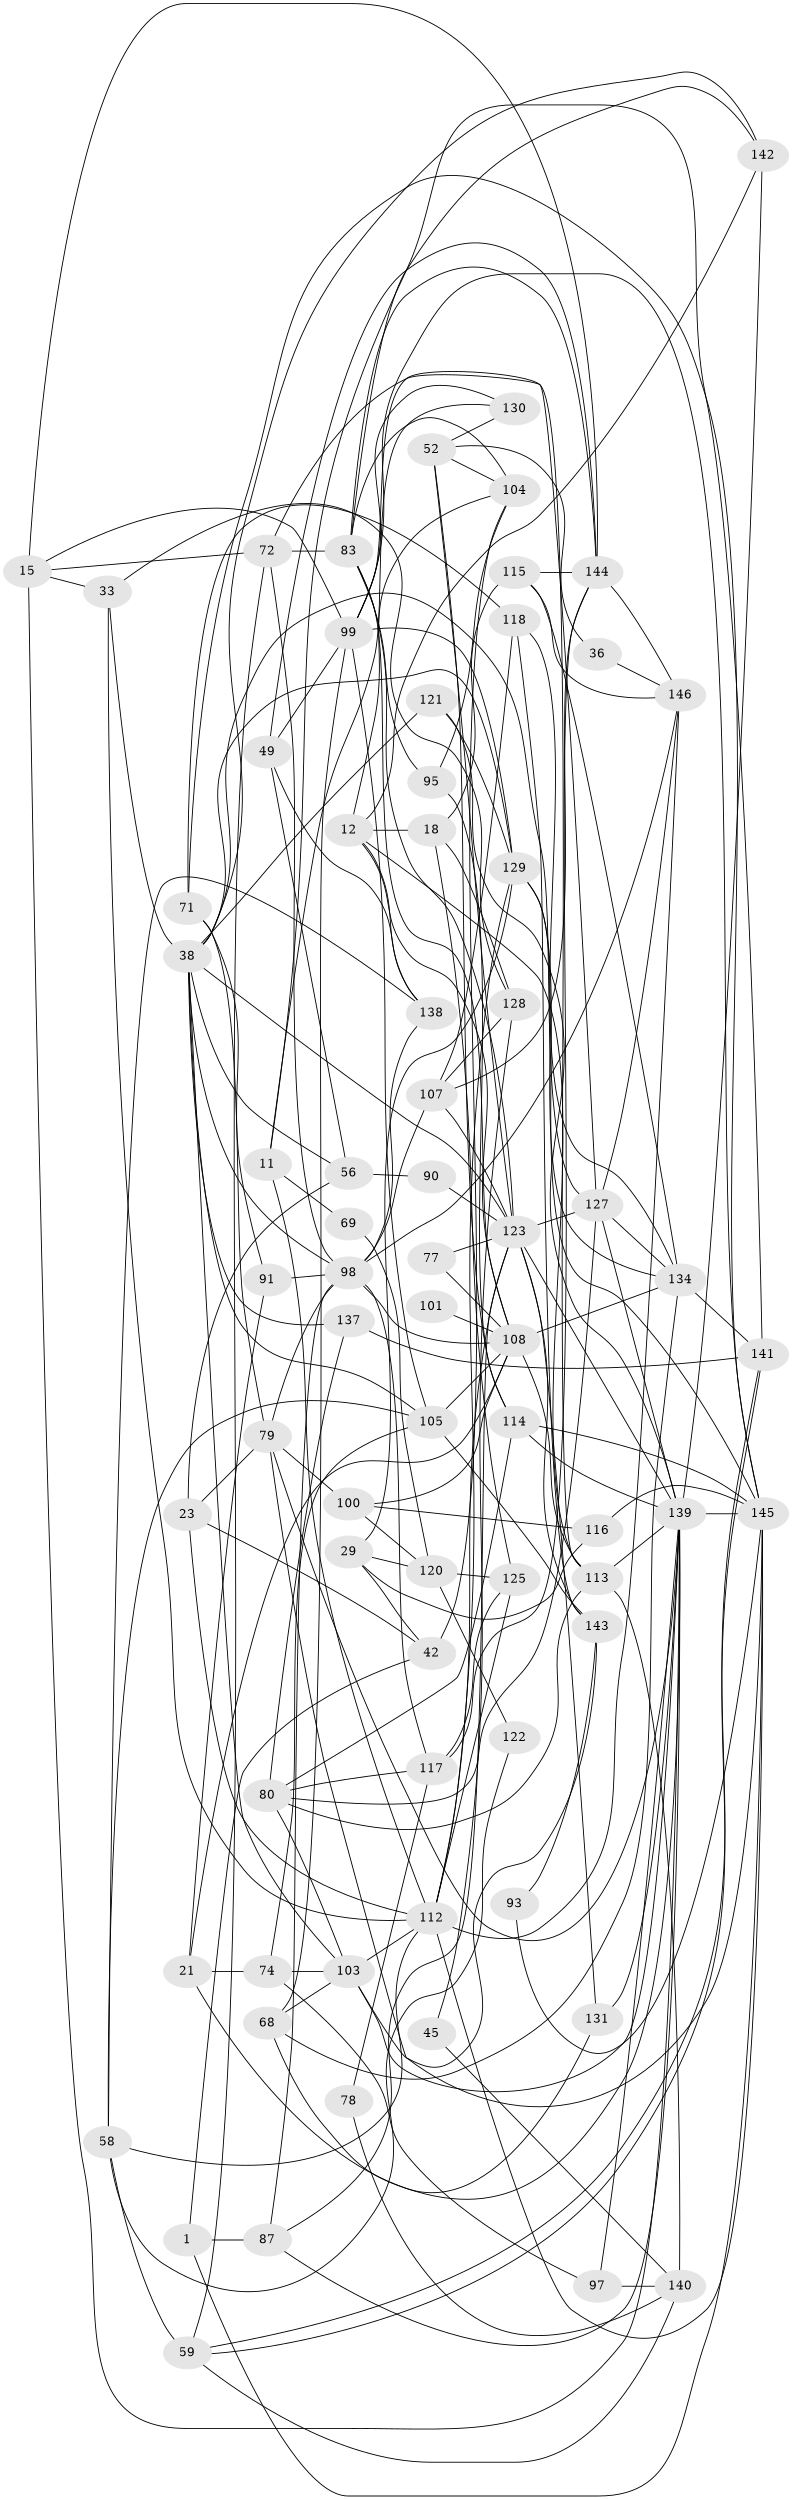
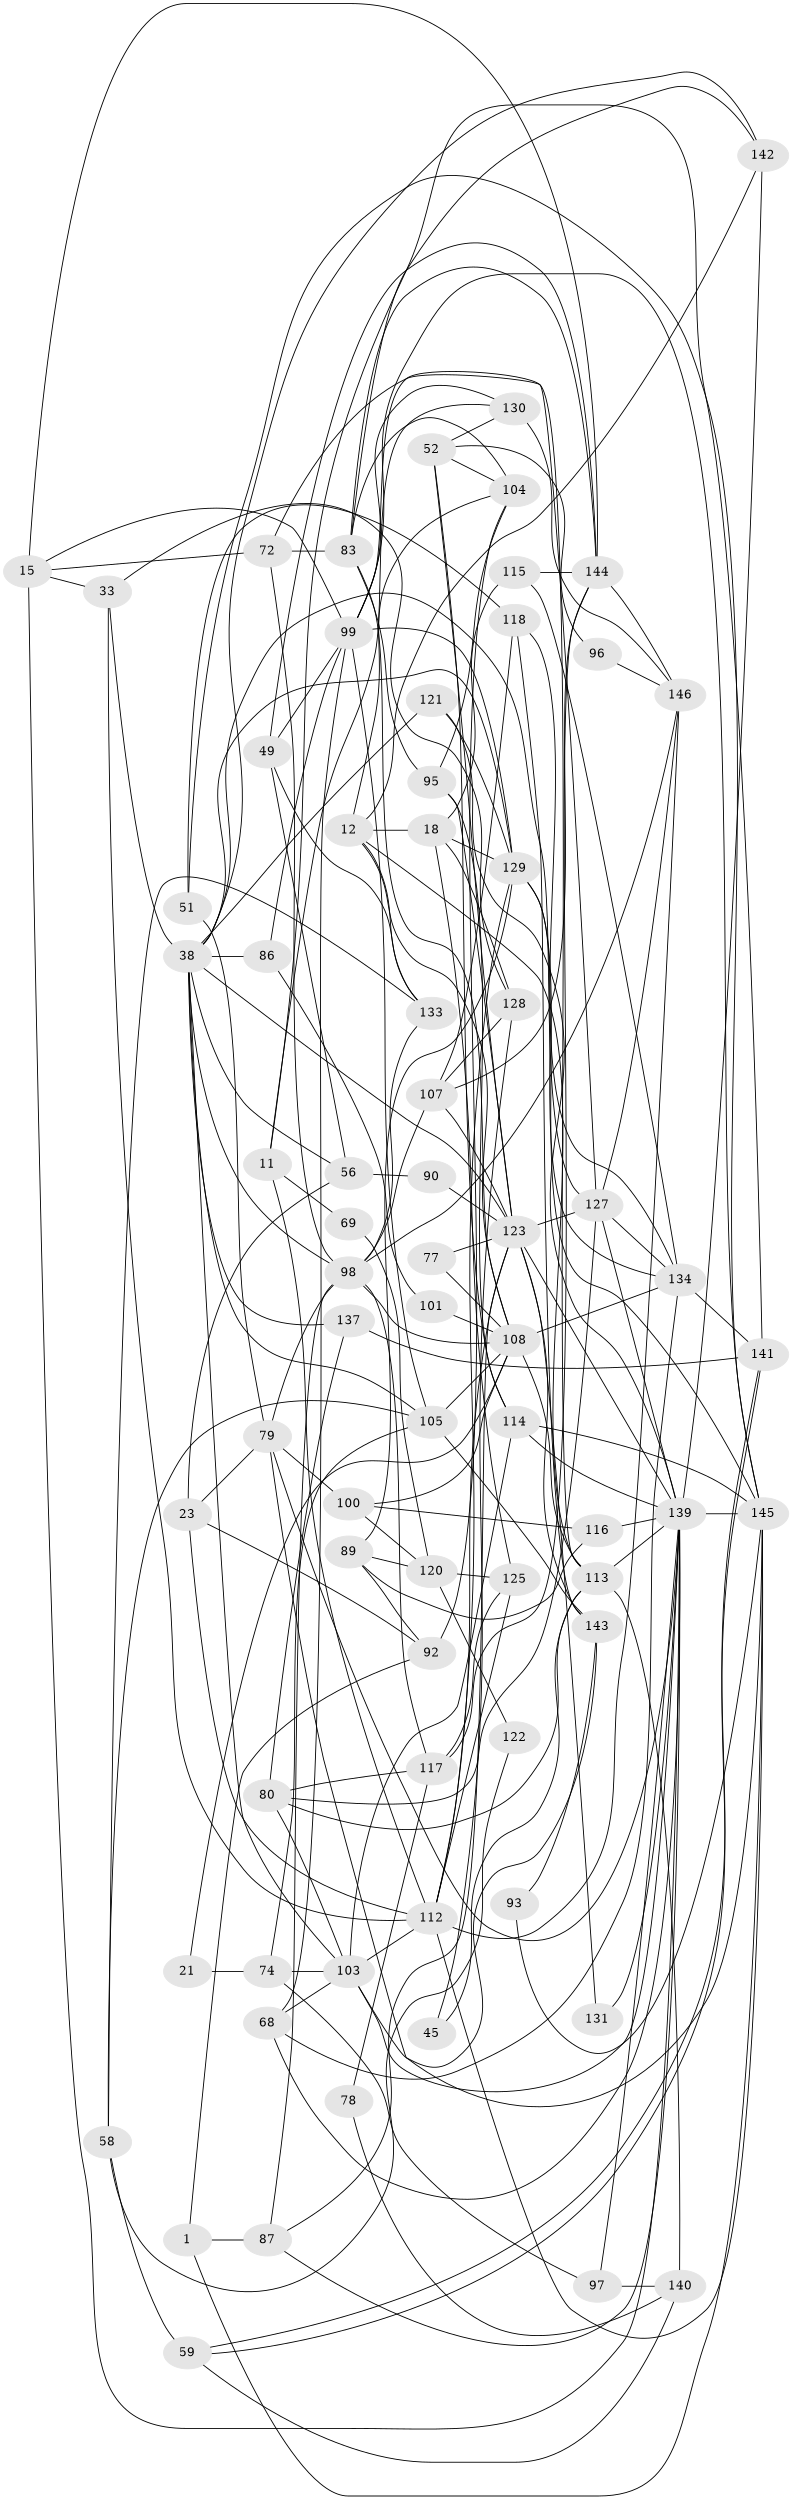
(597, 654) -> (597, 654)
(577, 681) -> (571, 594)
none -> (473, 849)
(411, 864) -> (485, 1003)
(188, 908) -> (188, 908)
none -> (268, 956)
(432, 1013) -> (432, 1013)
(268, 1280) -> none
(235, 1409) -> none
(678, 1485) -> (641, 1522)
(349, 1552) -> (349, 1552)
(432, 1653) -> (432, 1653)
(461, 1668) -> (454, 1711)
(364, 2132) -> none
(550, 2154) -> (534, 1816)
(456, 2188) -> none
